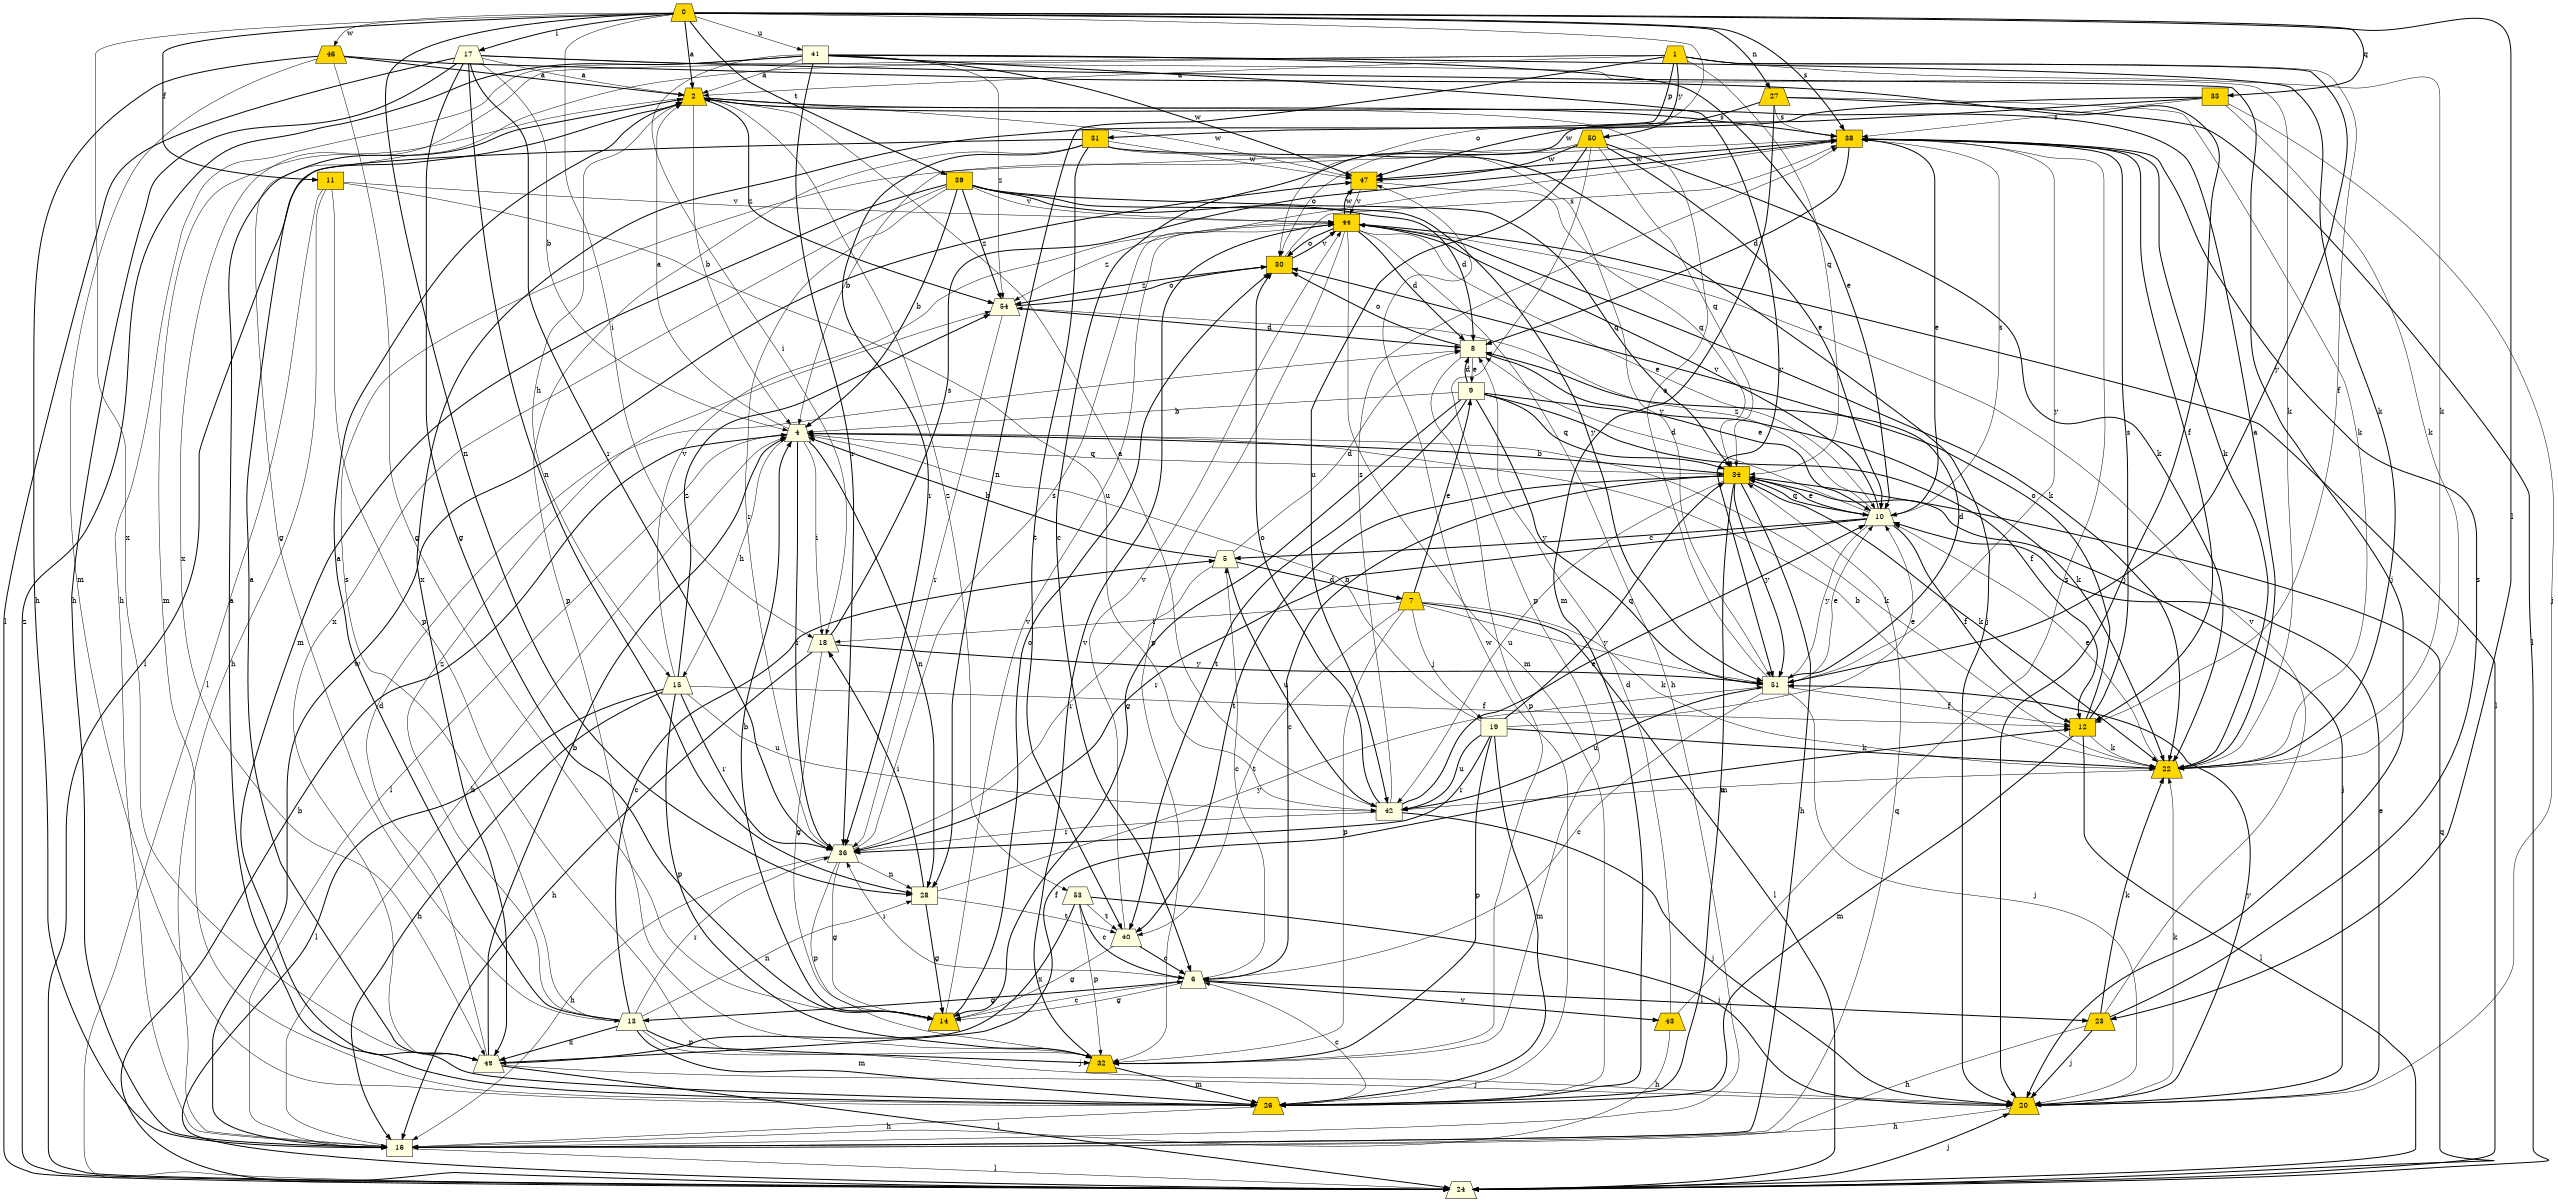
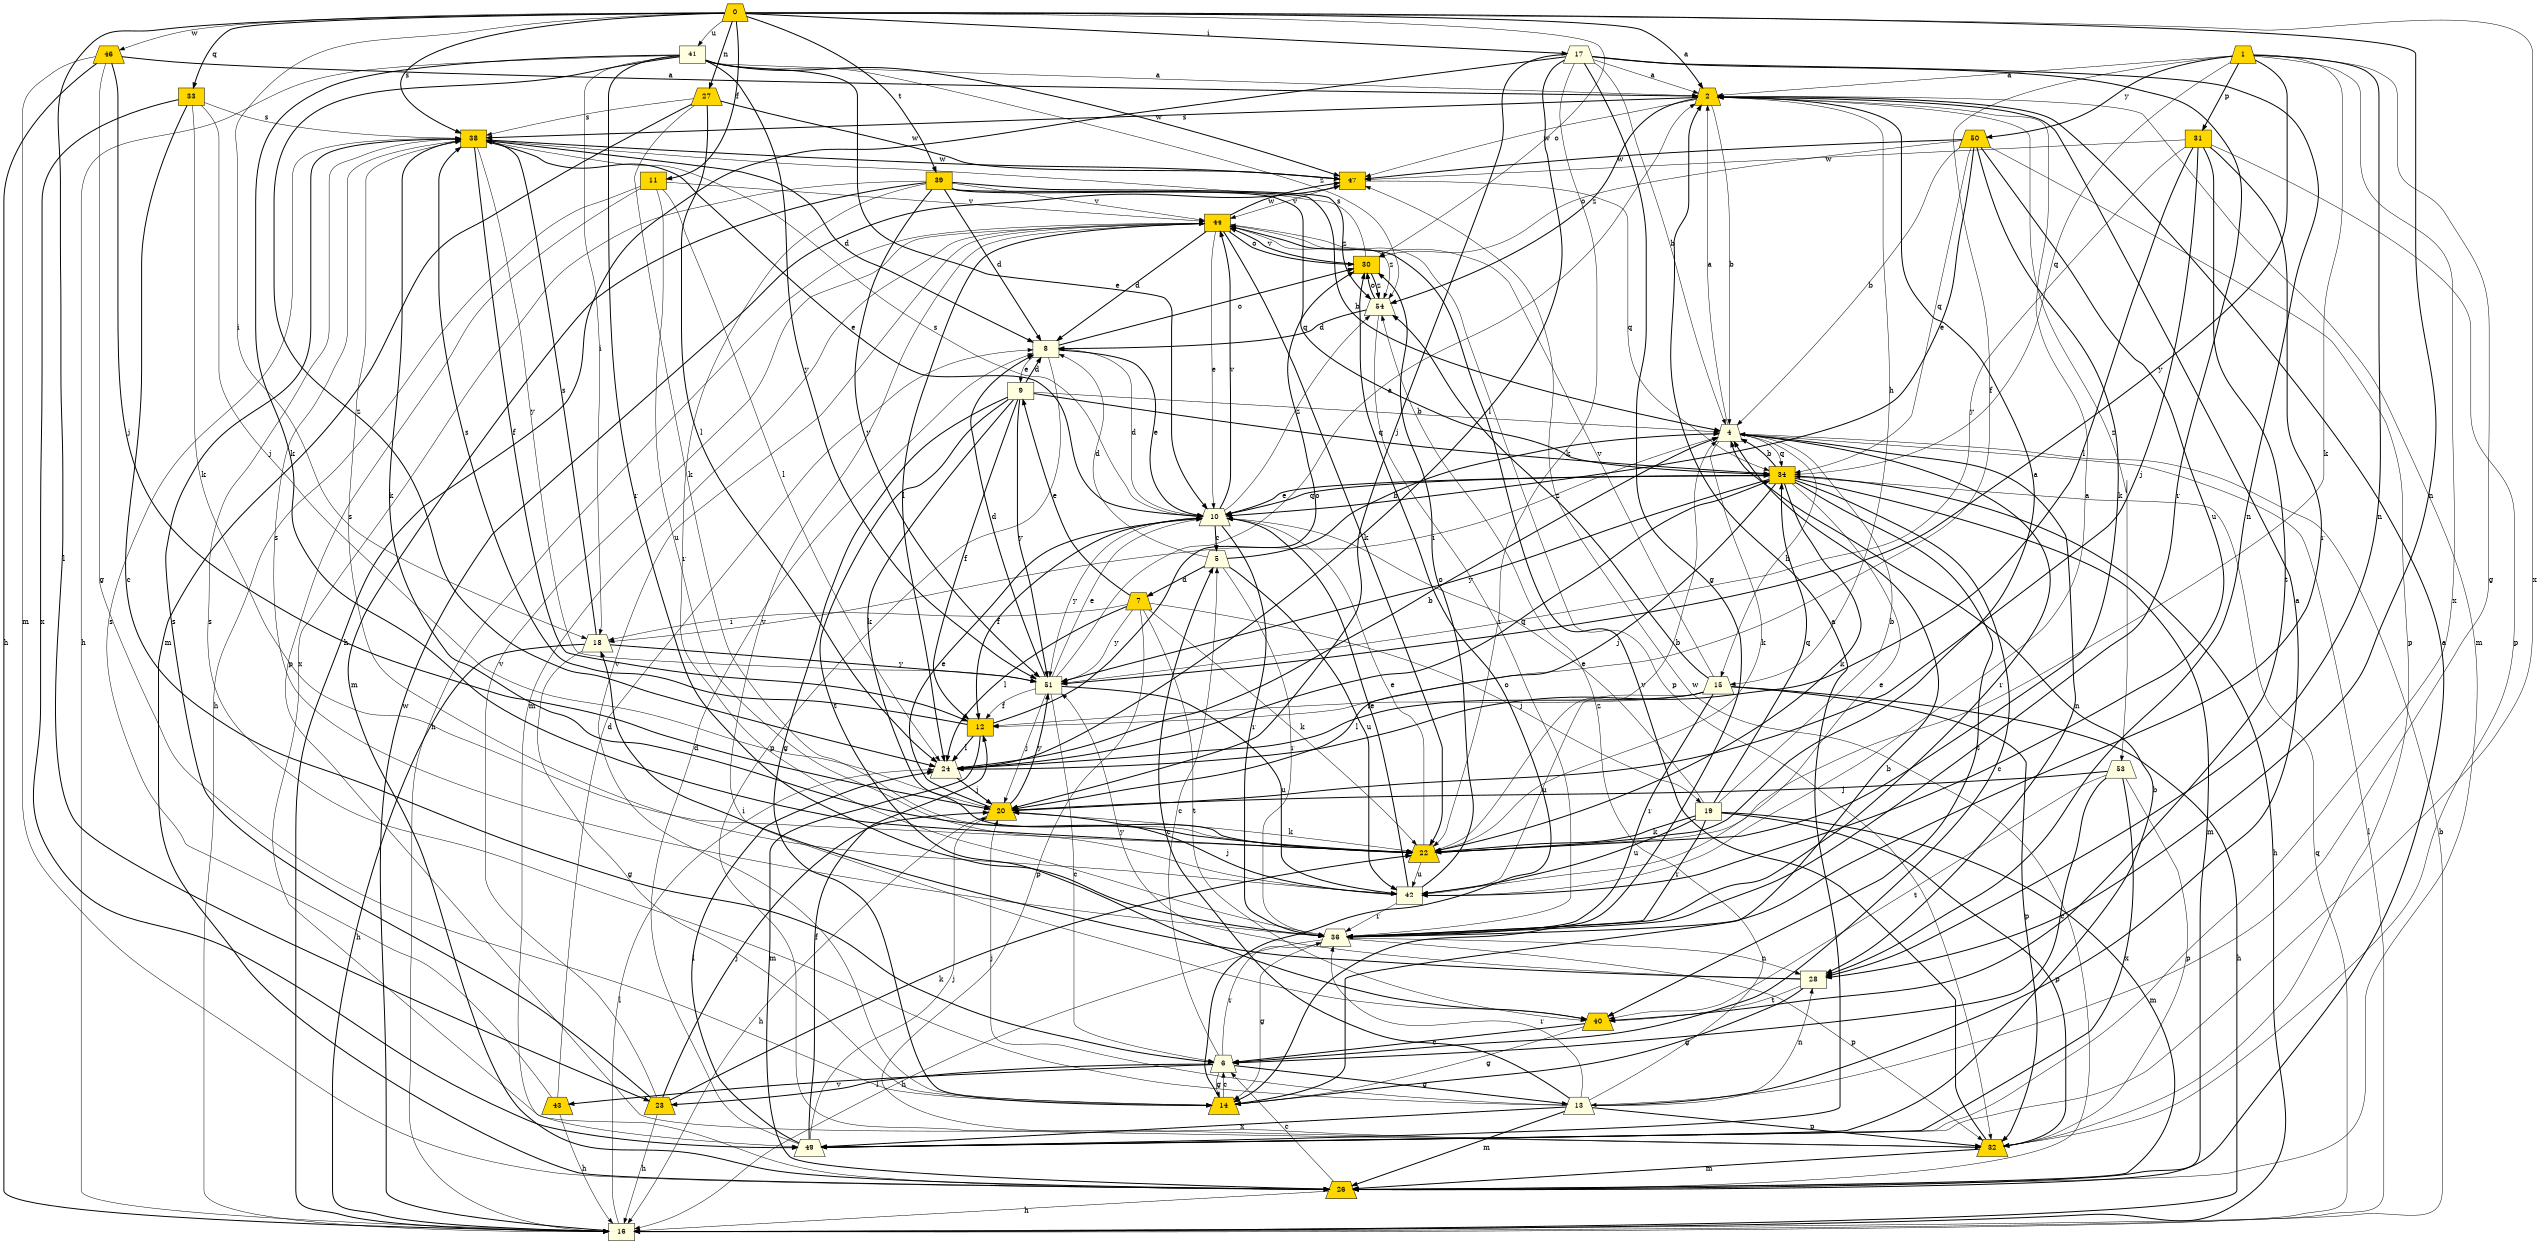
(1510, 643) -> (1881, 685)
(2114, 754) -> none
(1126, 938) -> (1598, 1022)
